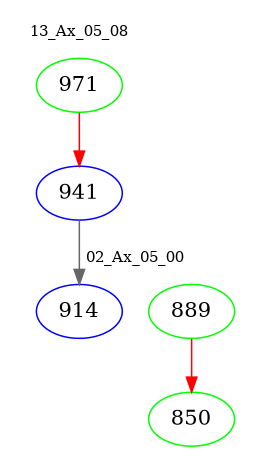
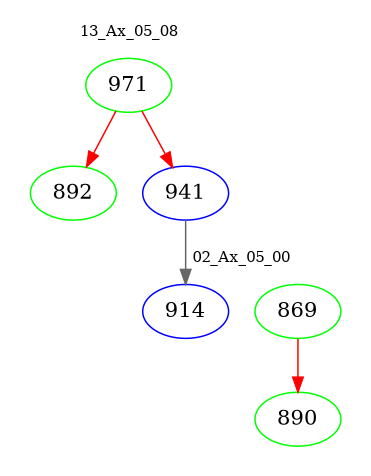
none -> (73, 193)
(192, 311) -> (298, 311)
(192, 419) -> (298, 419)
